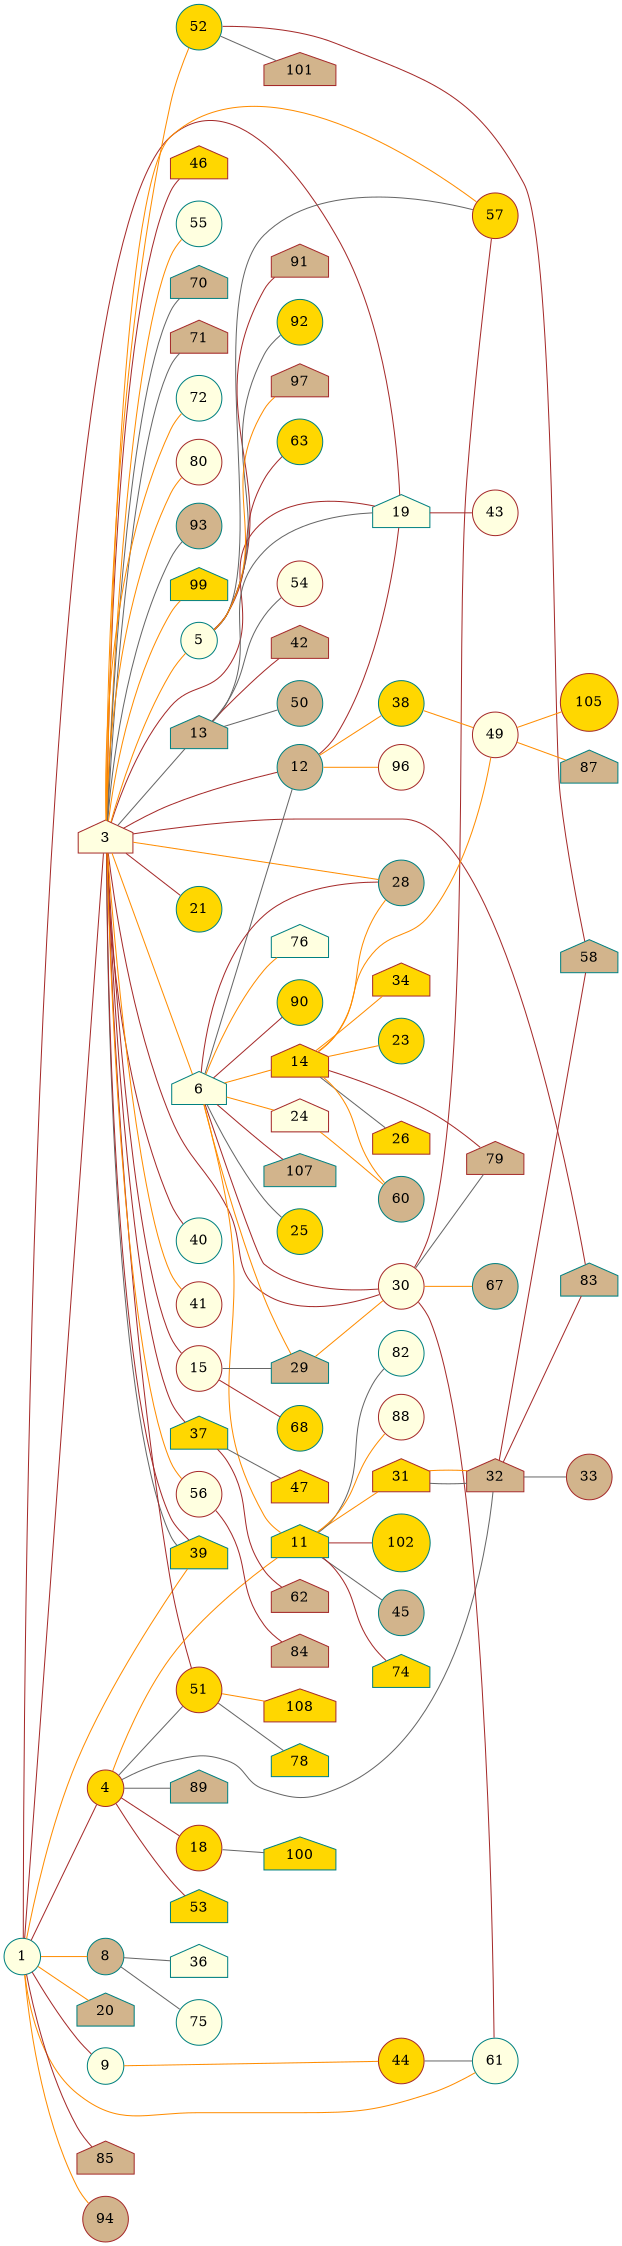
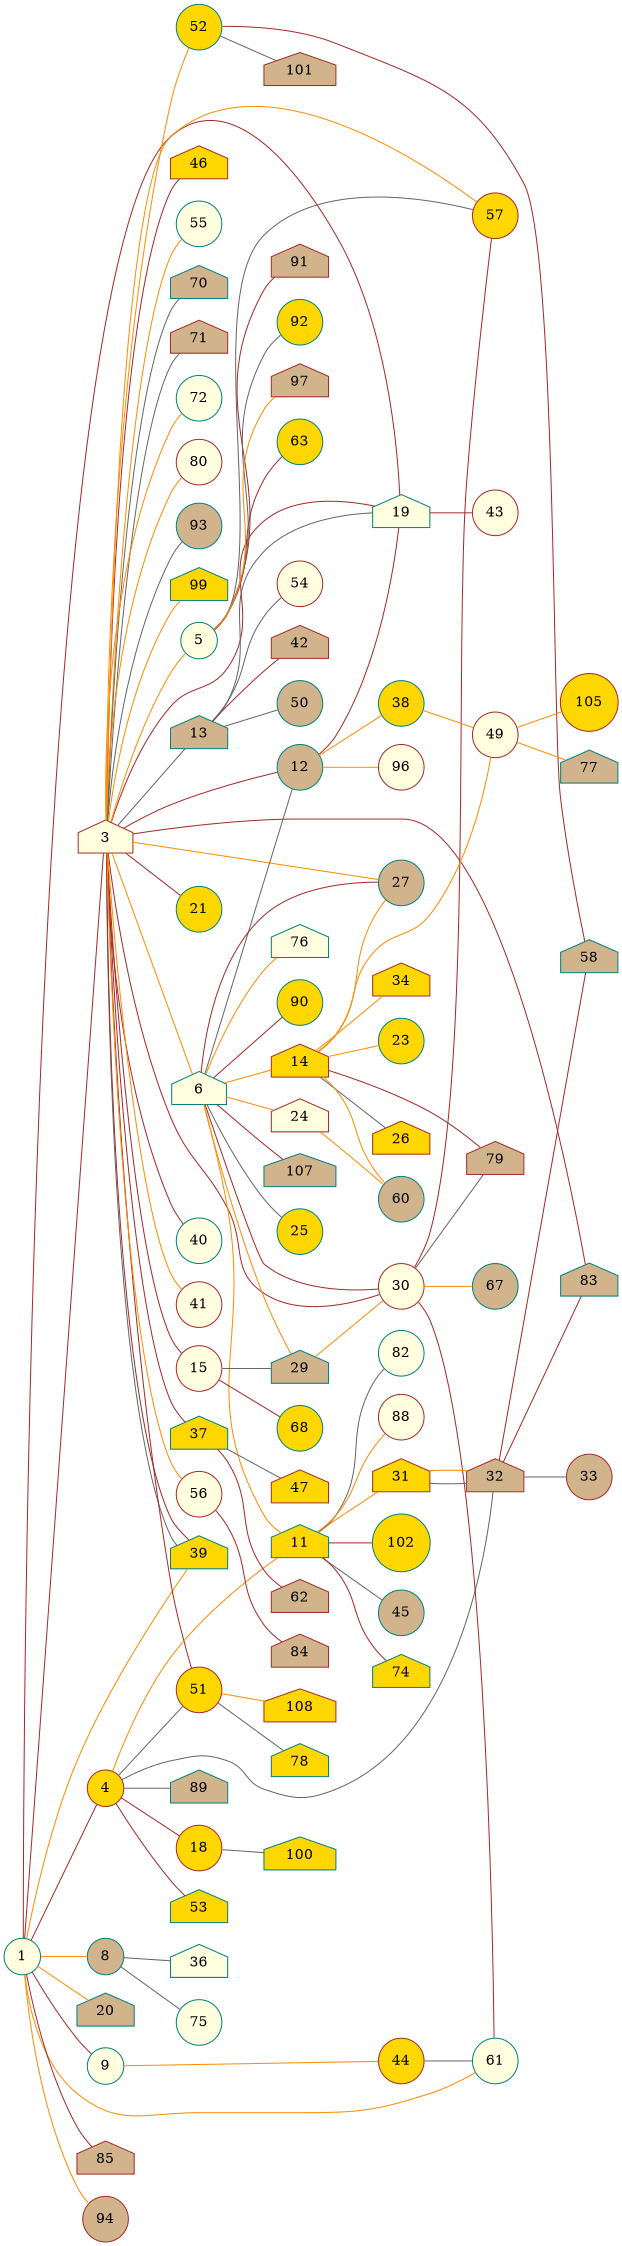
(589, 768) -> (589, 768)
(401, 883) -> (401, 883)
